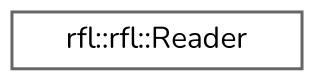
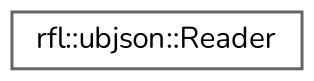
(157, 40) -> (157, 40)
